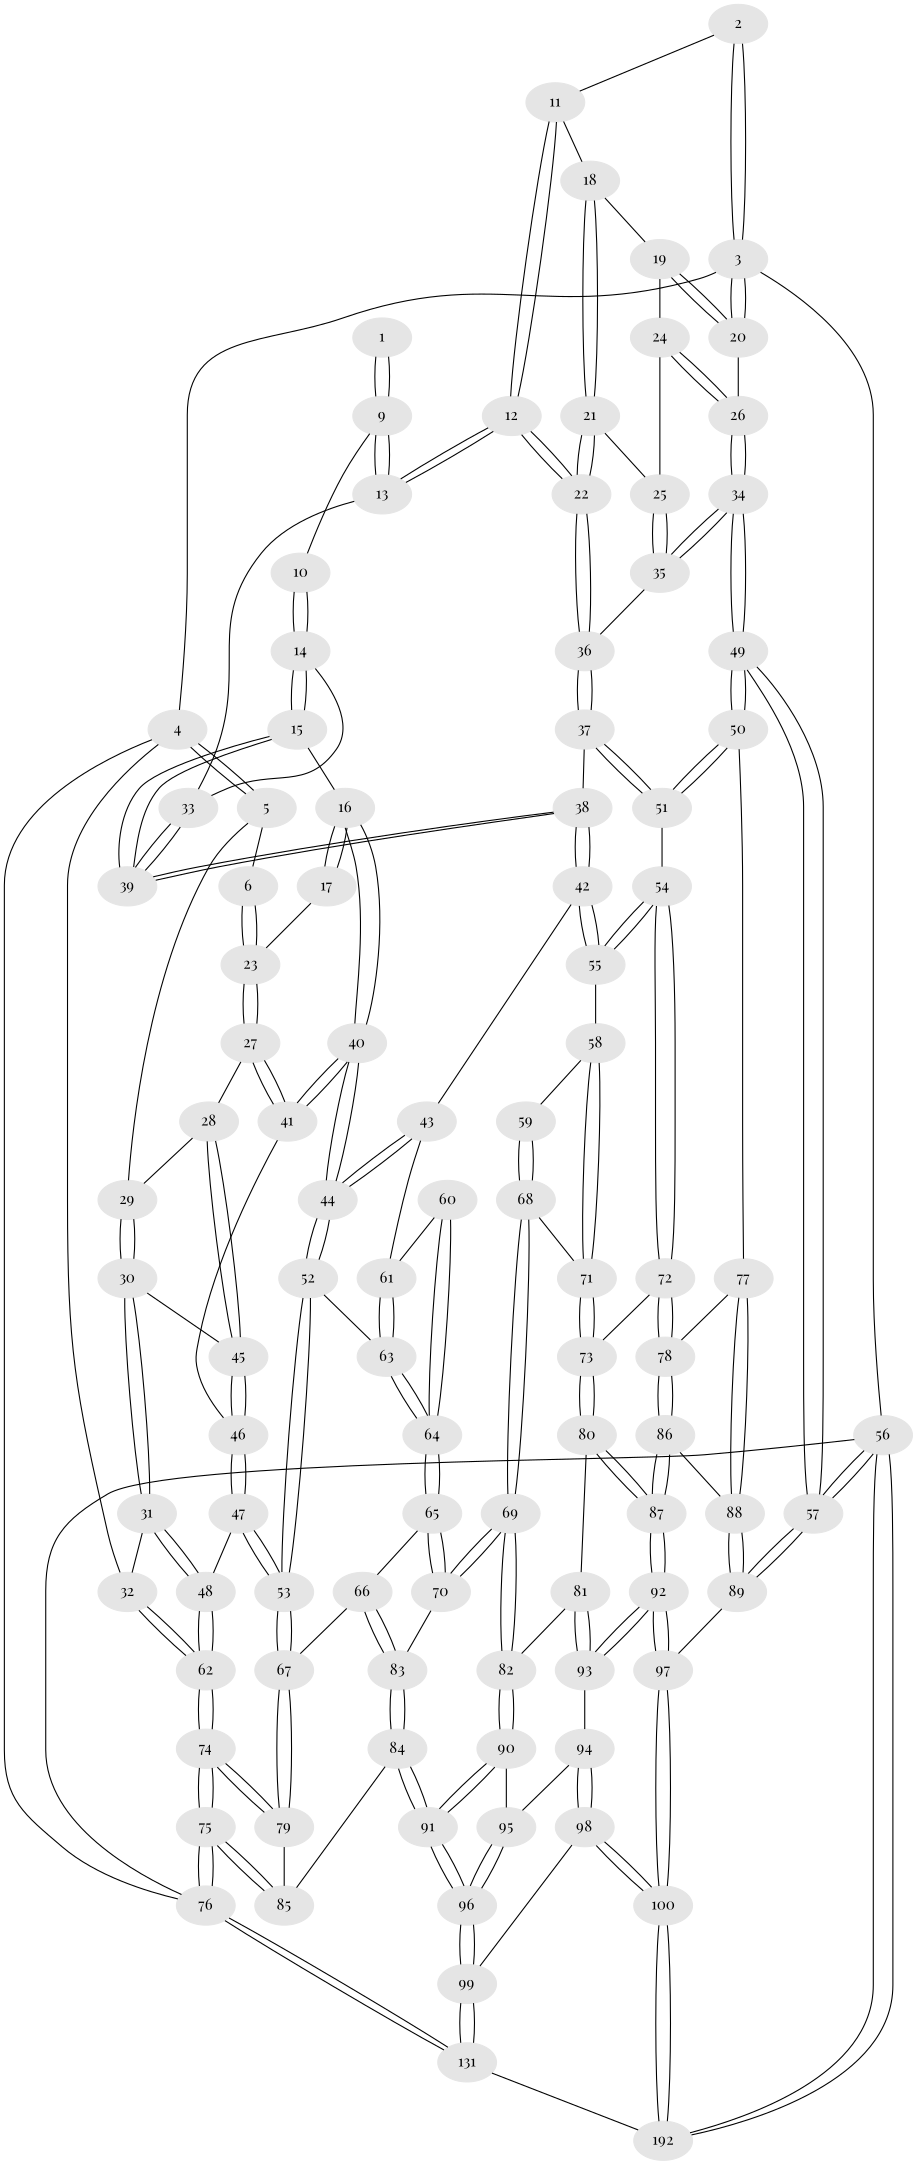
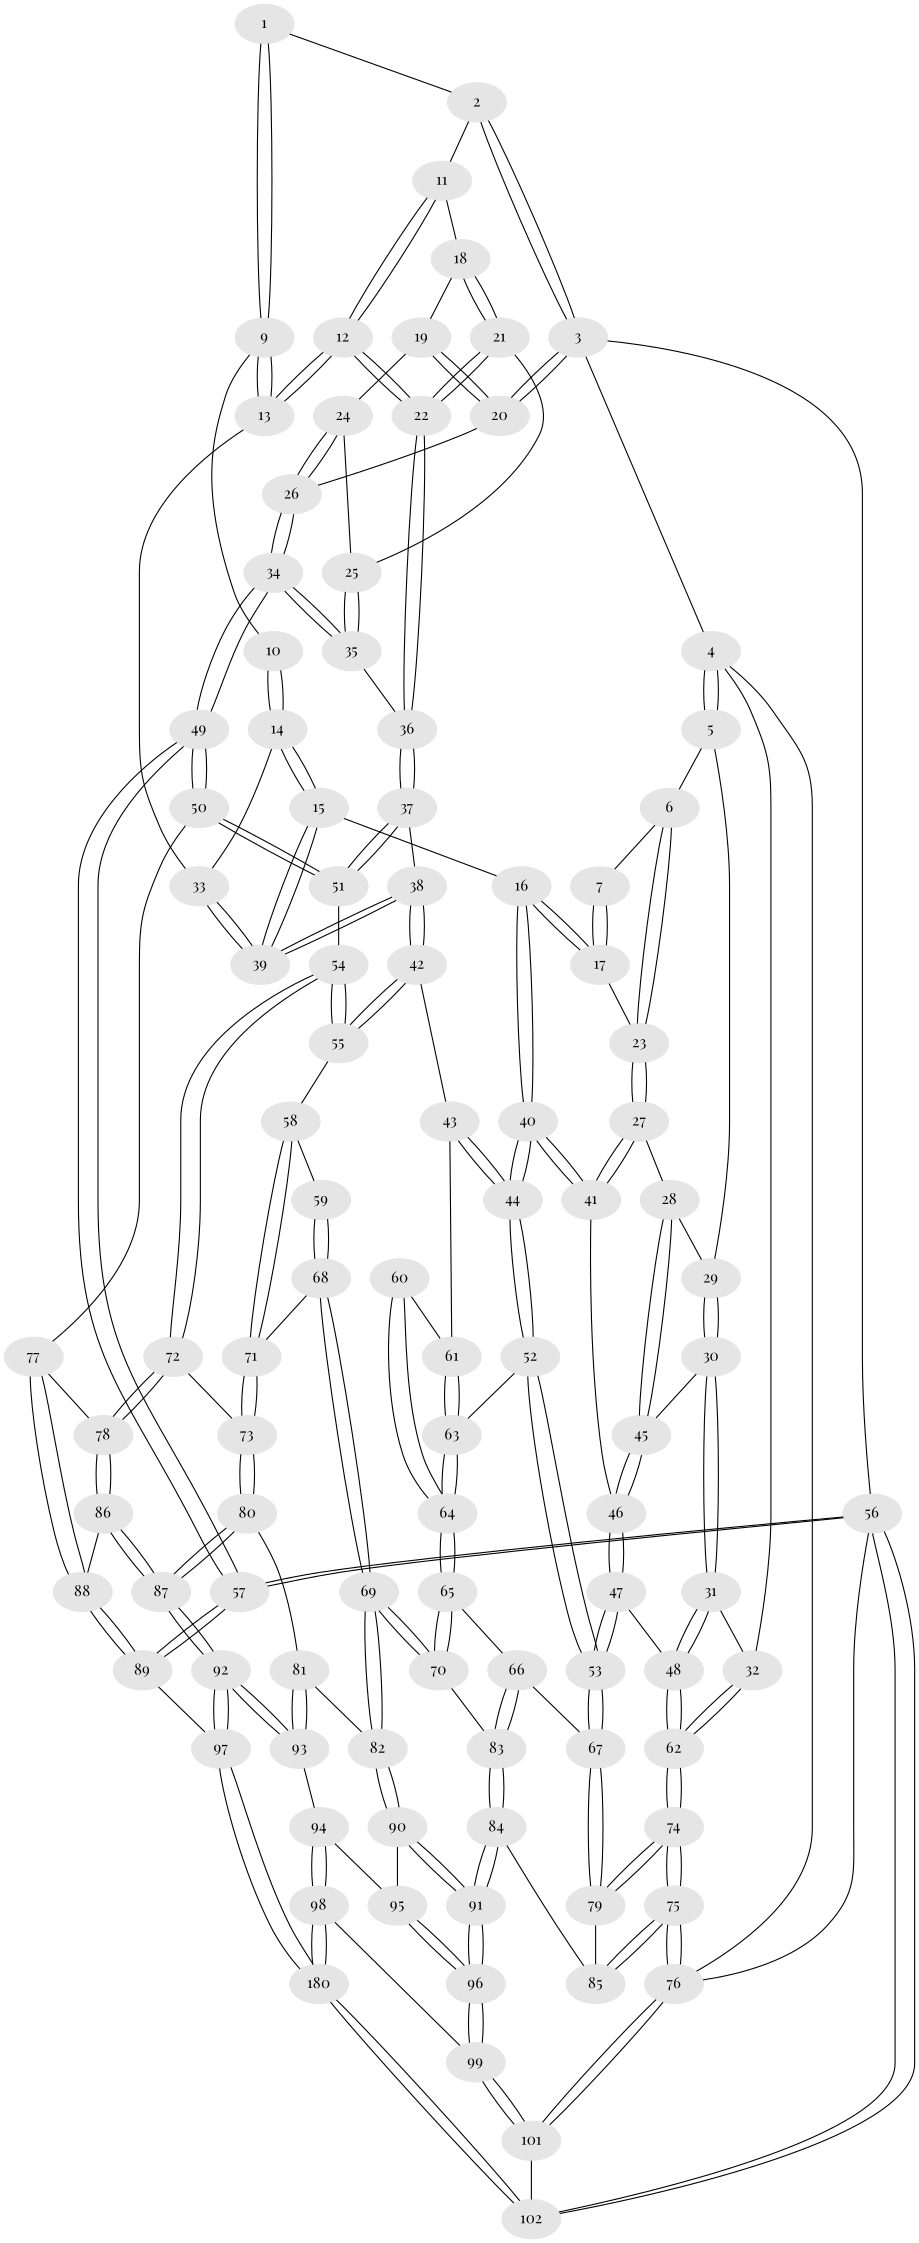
none -> (371, 63)
none -> (600, 886)
(663, 1906) -> (319, 1984)
(467, 2062) -> (531, 2141)
(663, 2141) -> (531, 2219)
